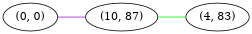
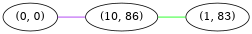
(122, 17) -> (122, 17)
(218, 17) -> (218, 17)
